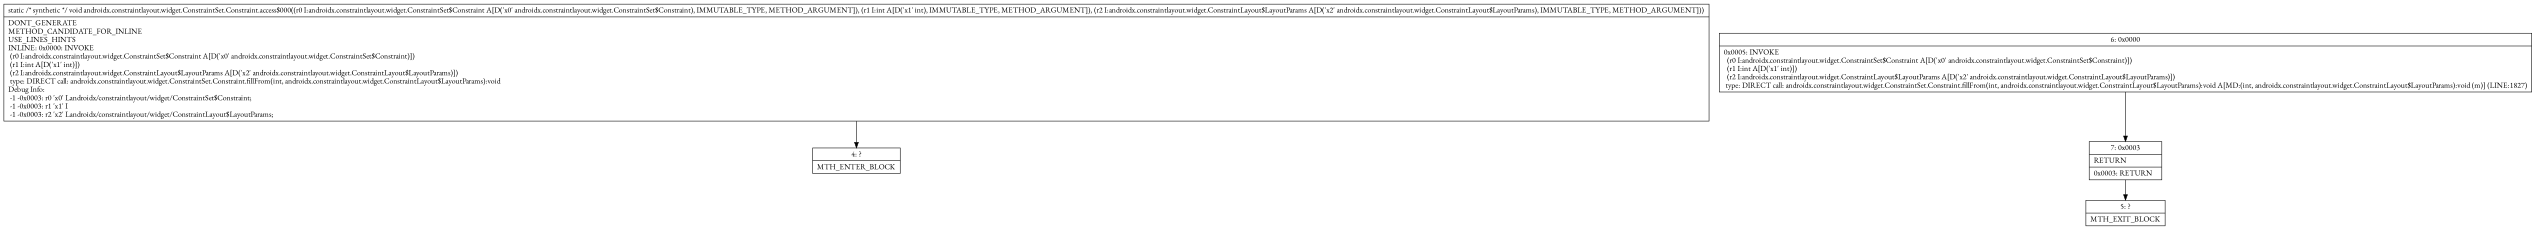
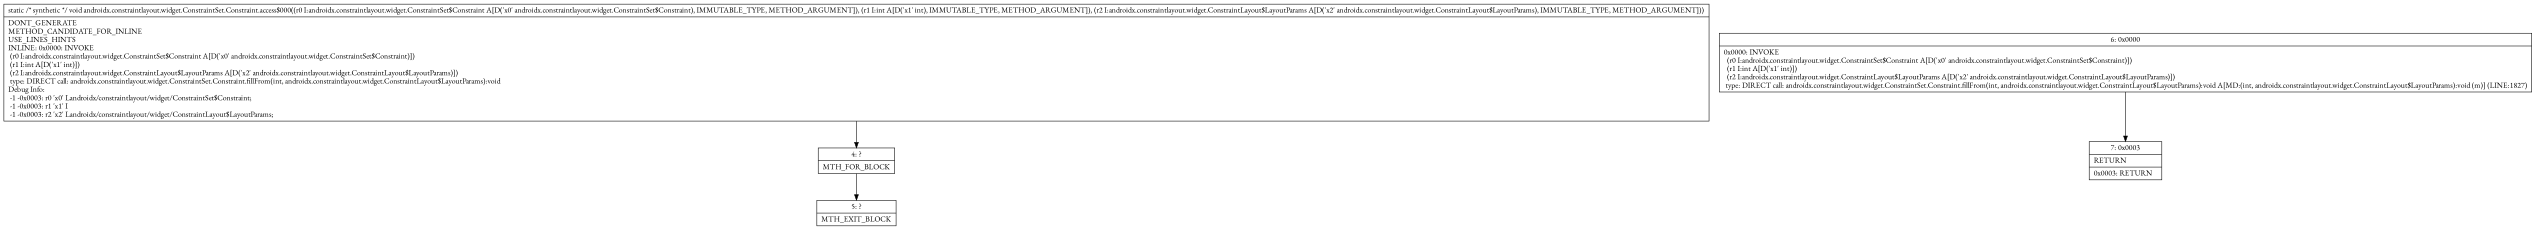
(1753, 52) -> (1753, 52)
(856, 167) -> (856, 167)
(2126, 187) -> (856, 184)
